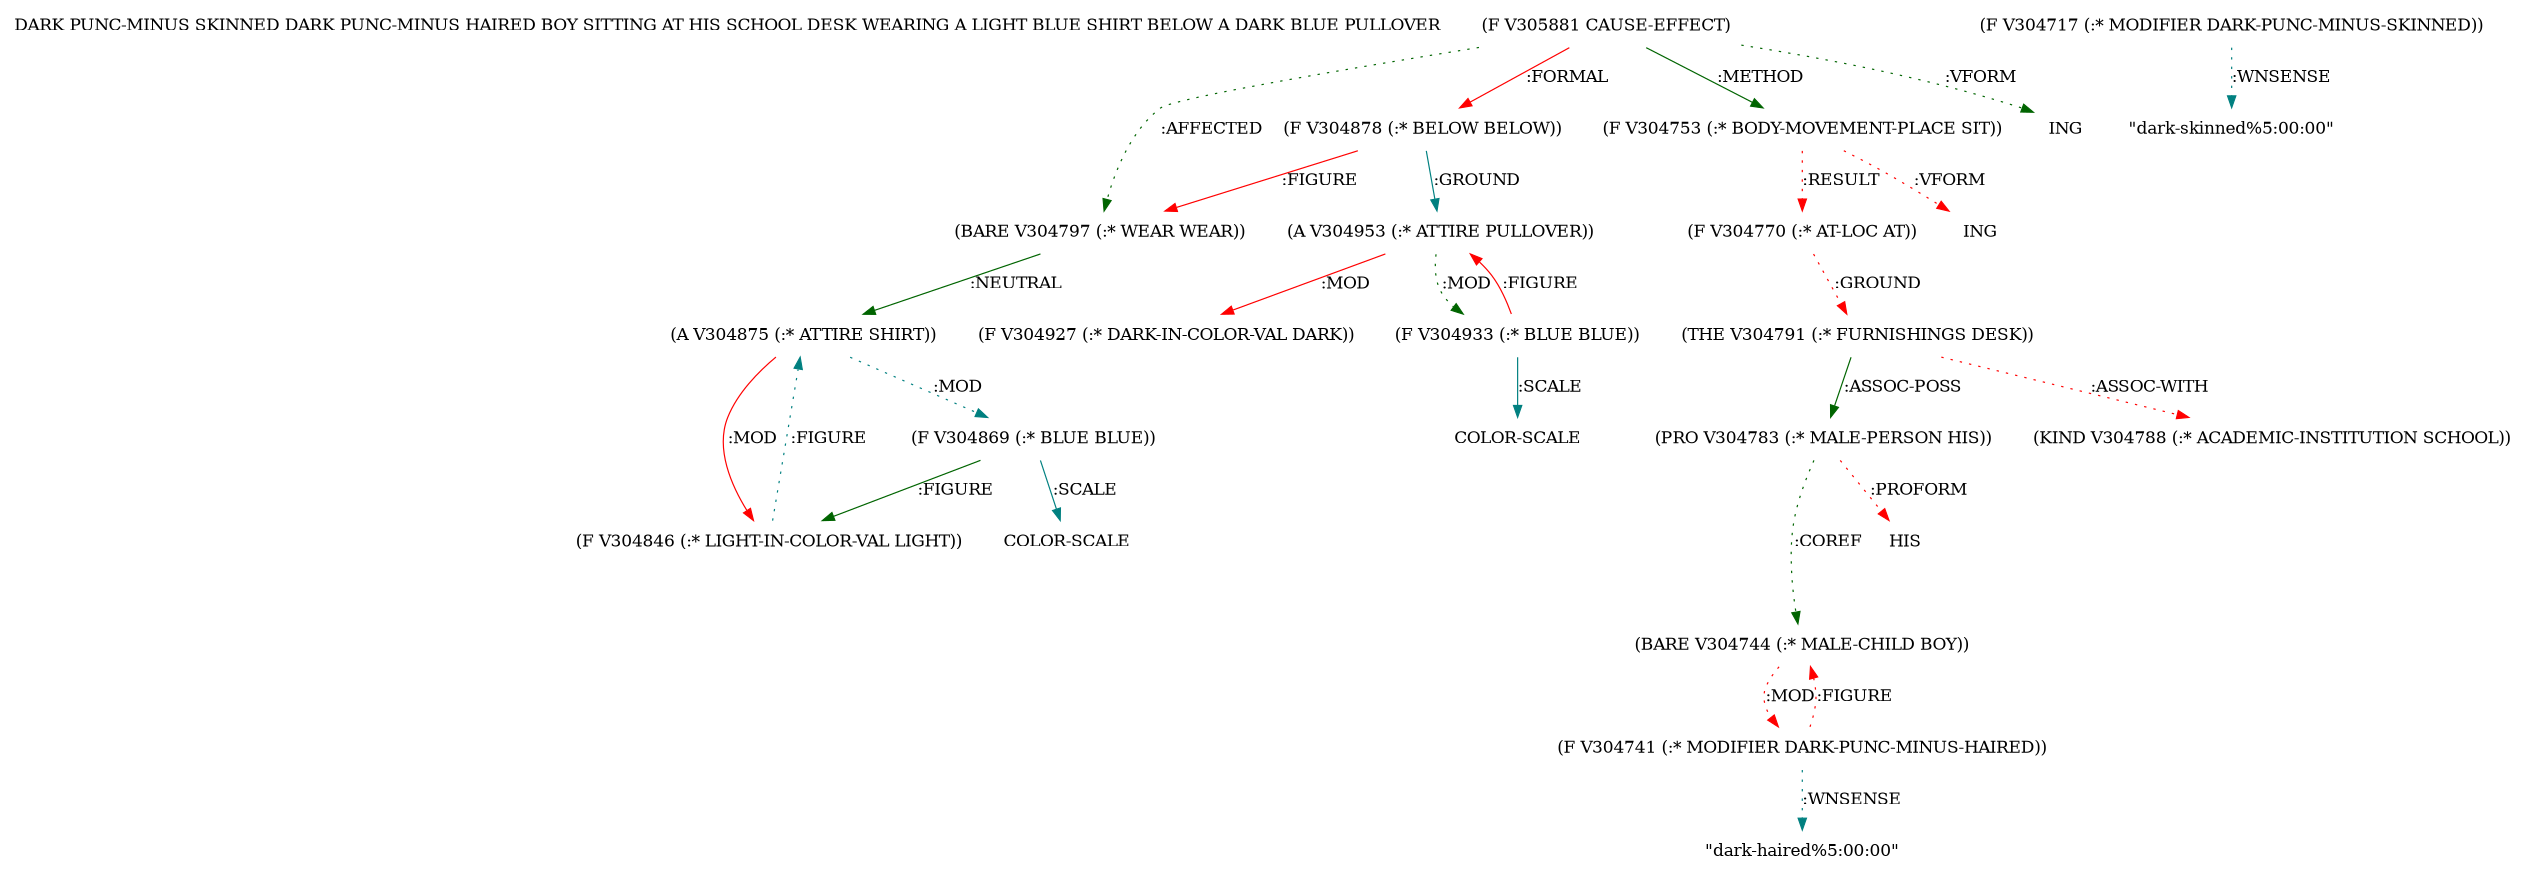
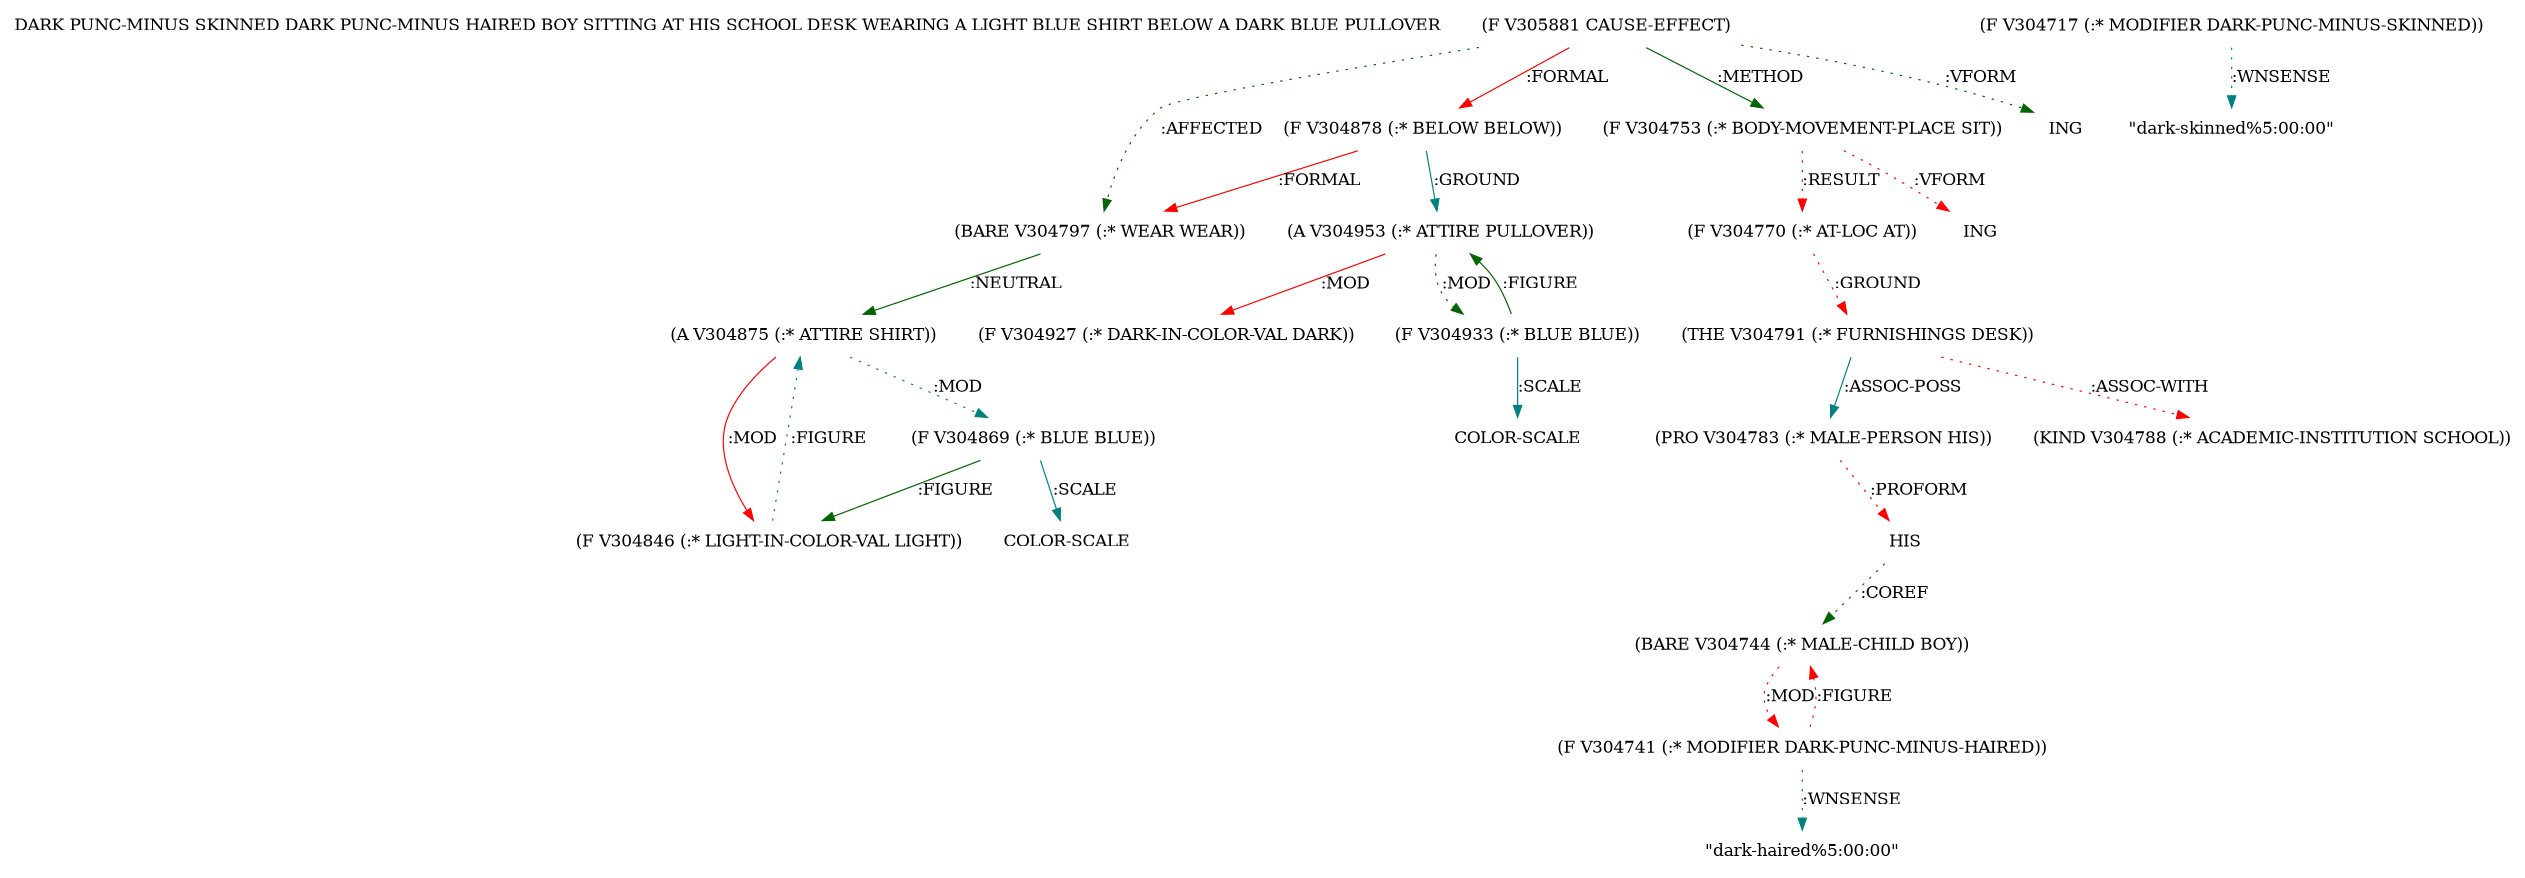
(1320, 181) -> (1320, 181)
(1499, 286) -> (1499, 286)
(1843, 382) -> (1843, 382)
(1792, 535) -> (1858, 589)
